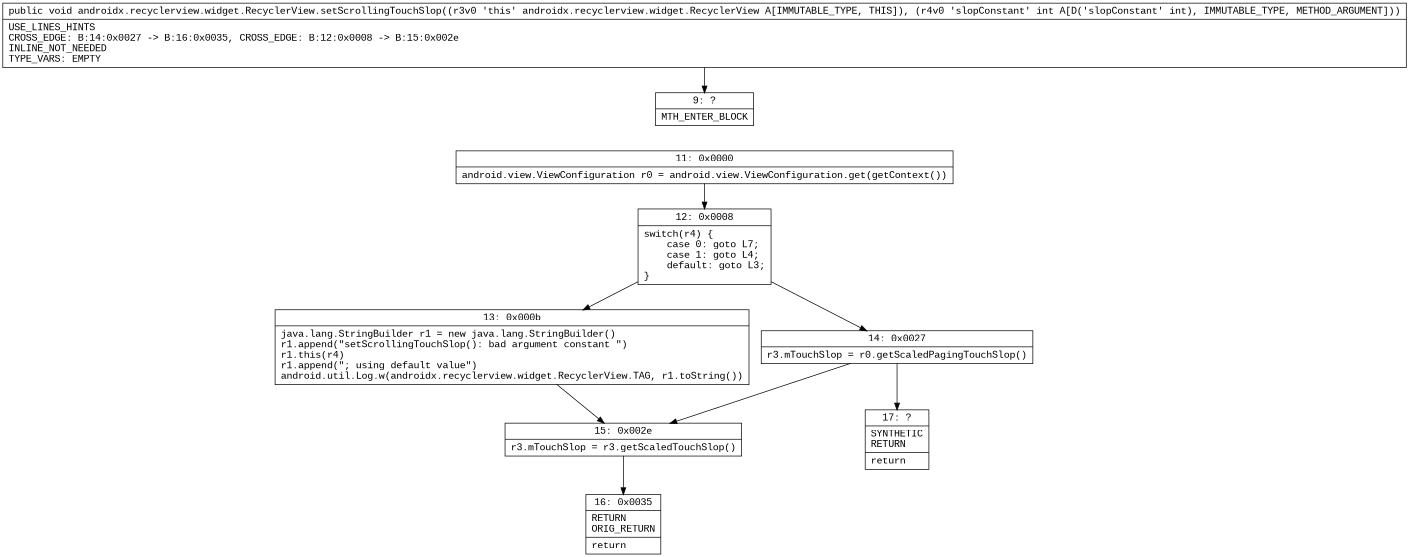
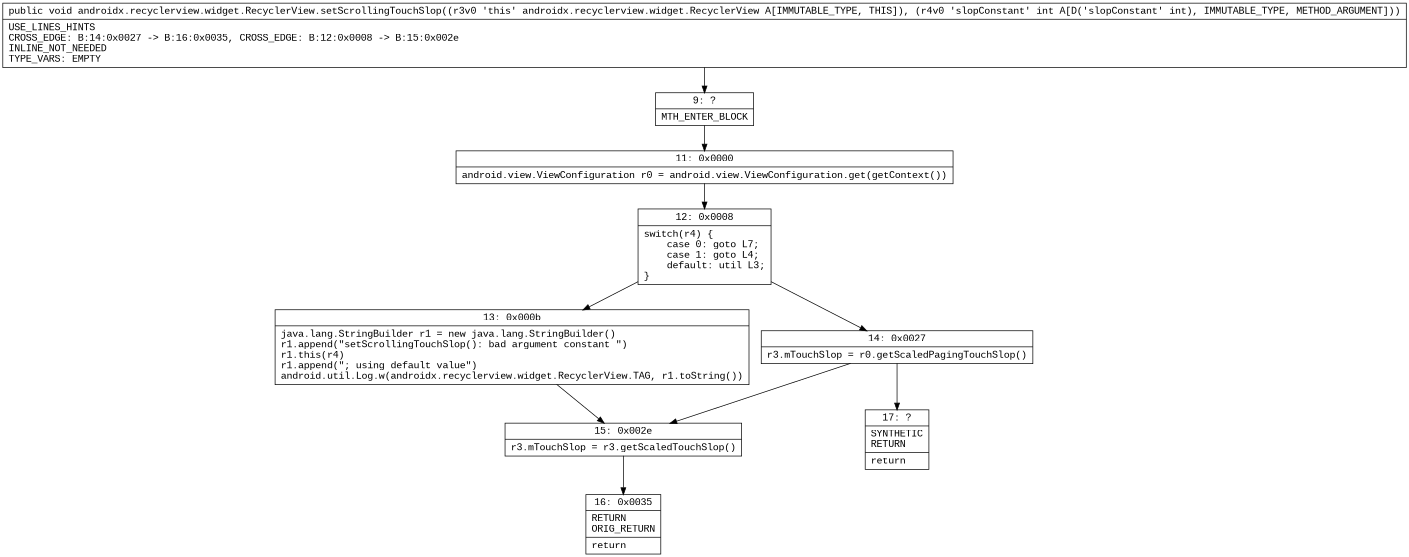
none -> (705, 135)
(705, 265) -> (705, 265)
